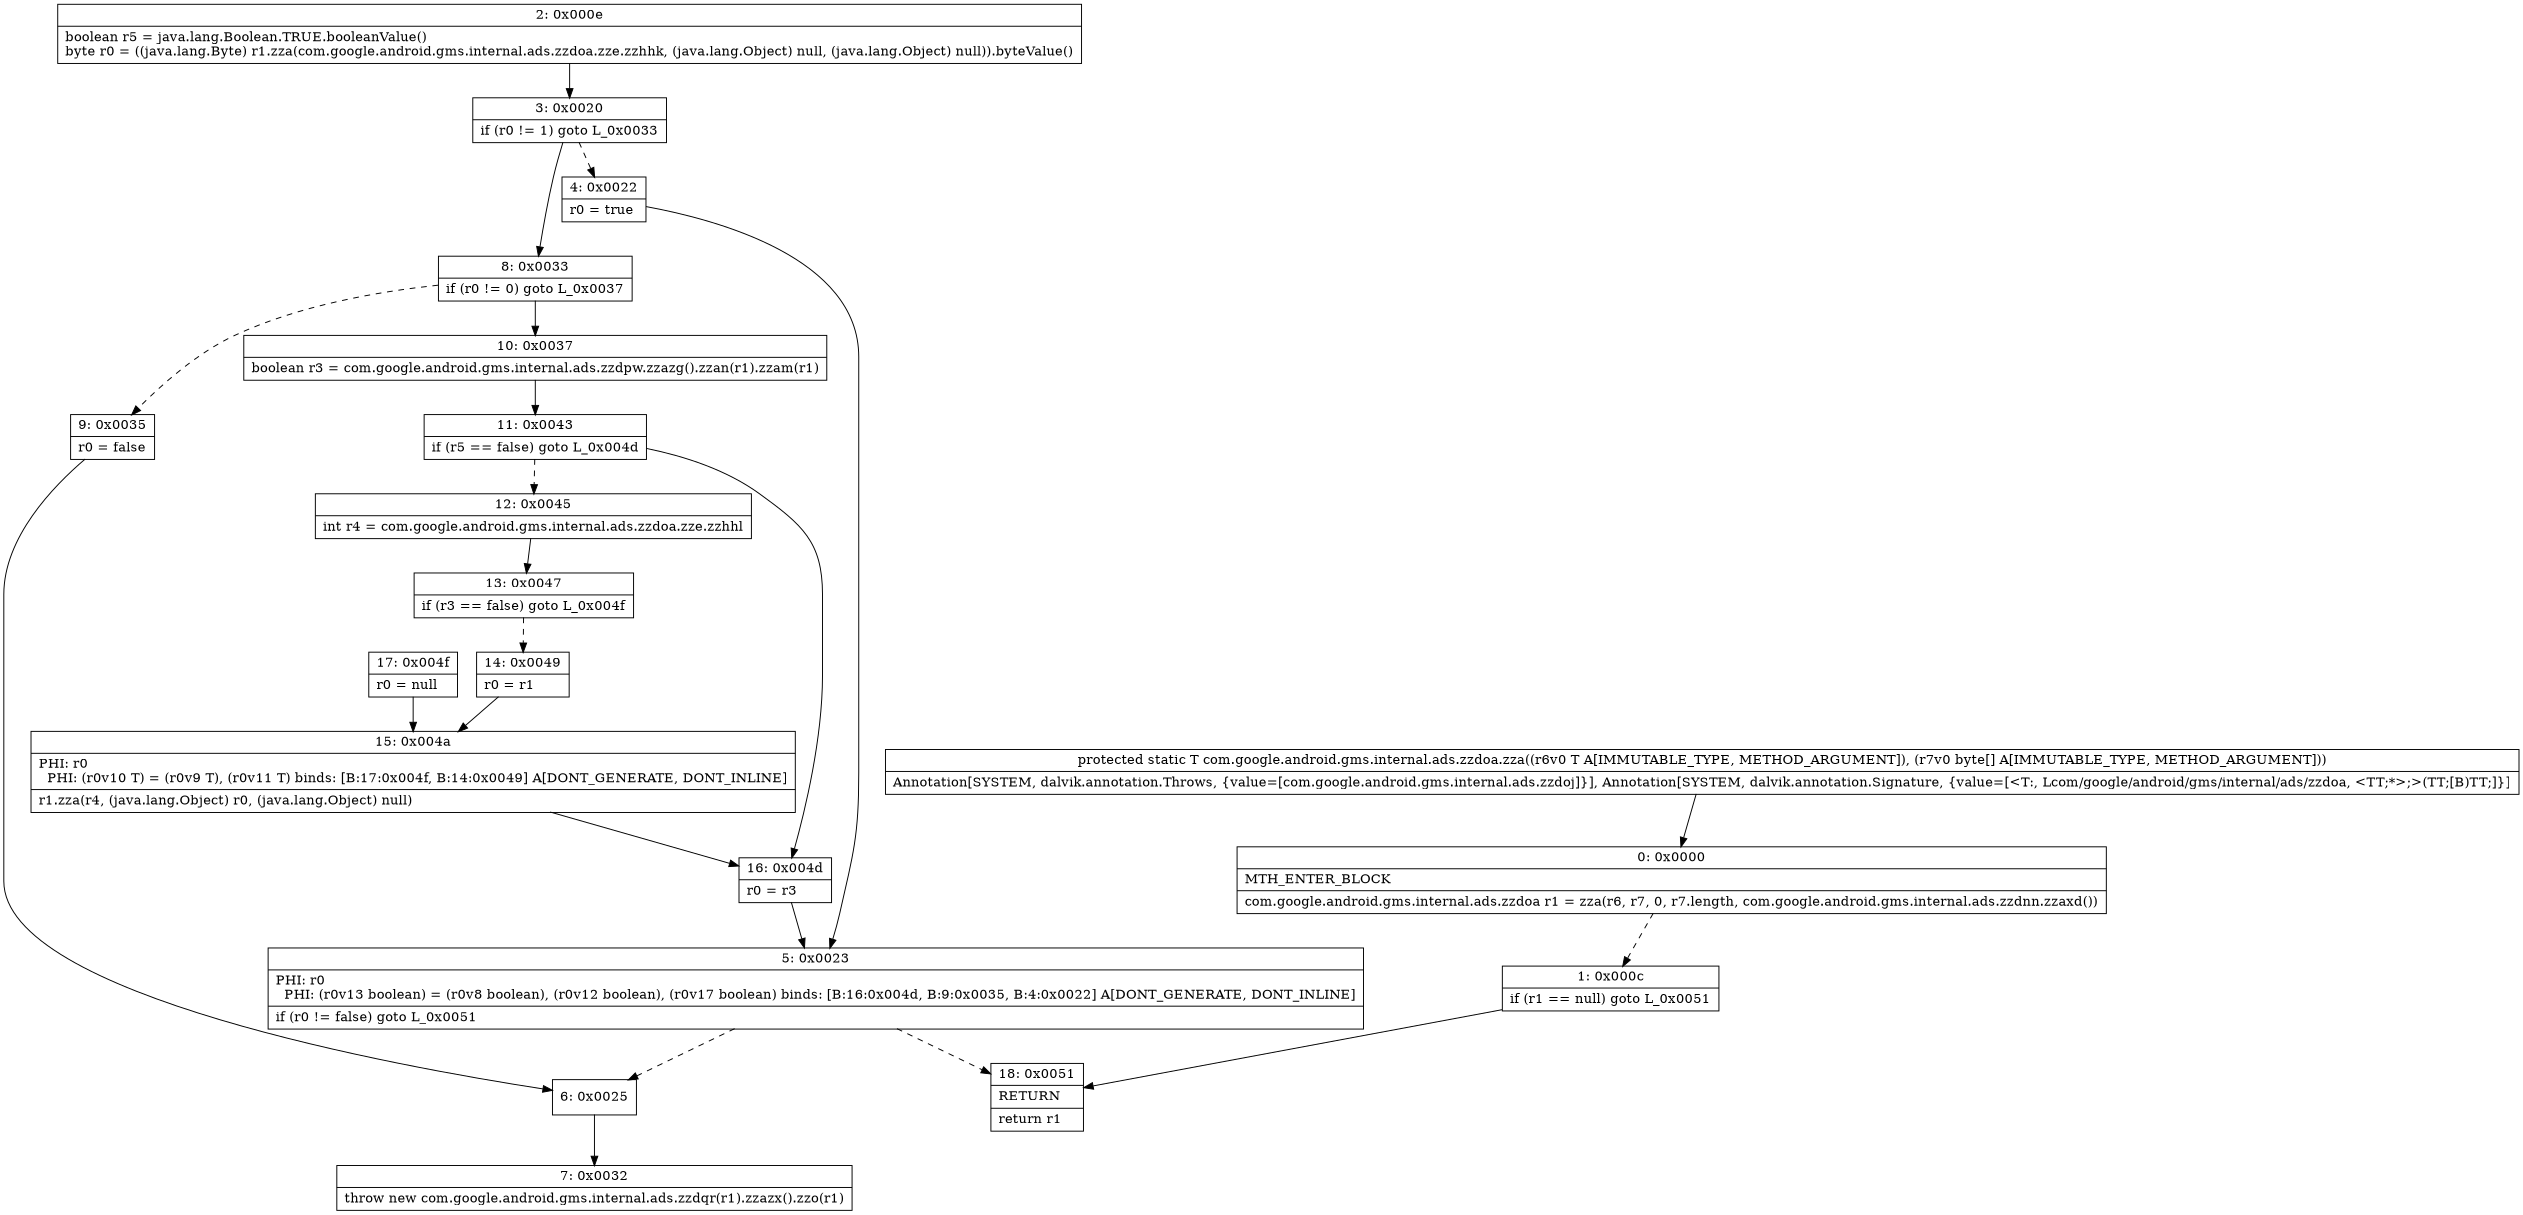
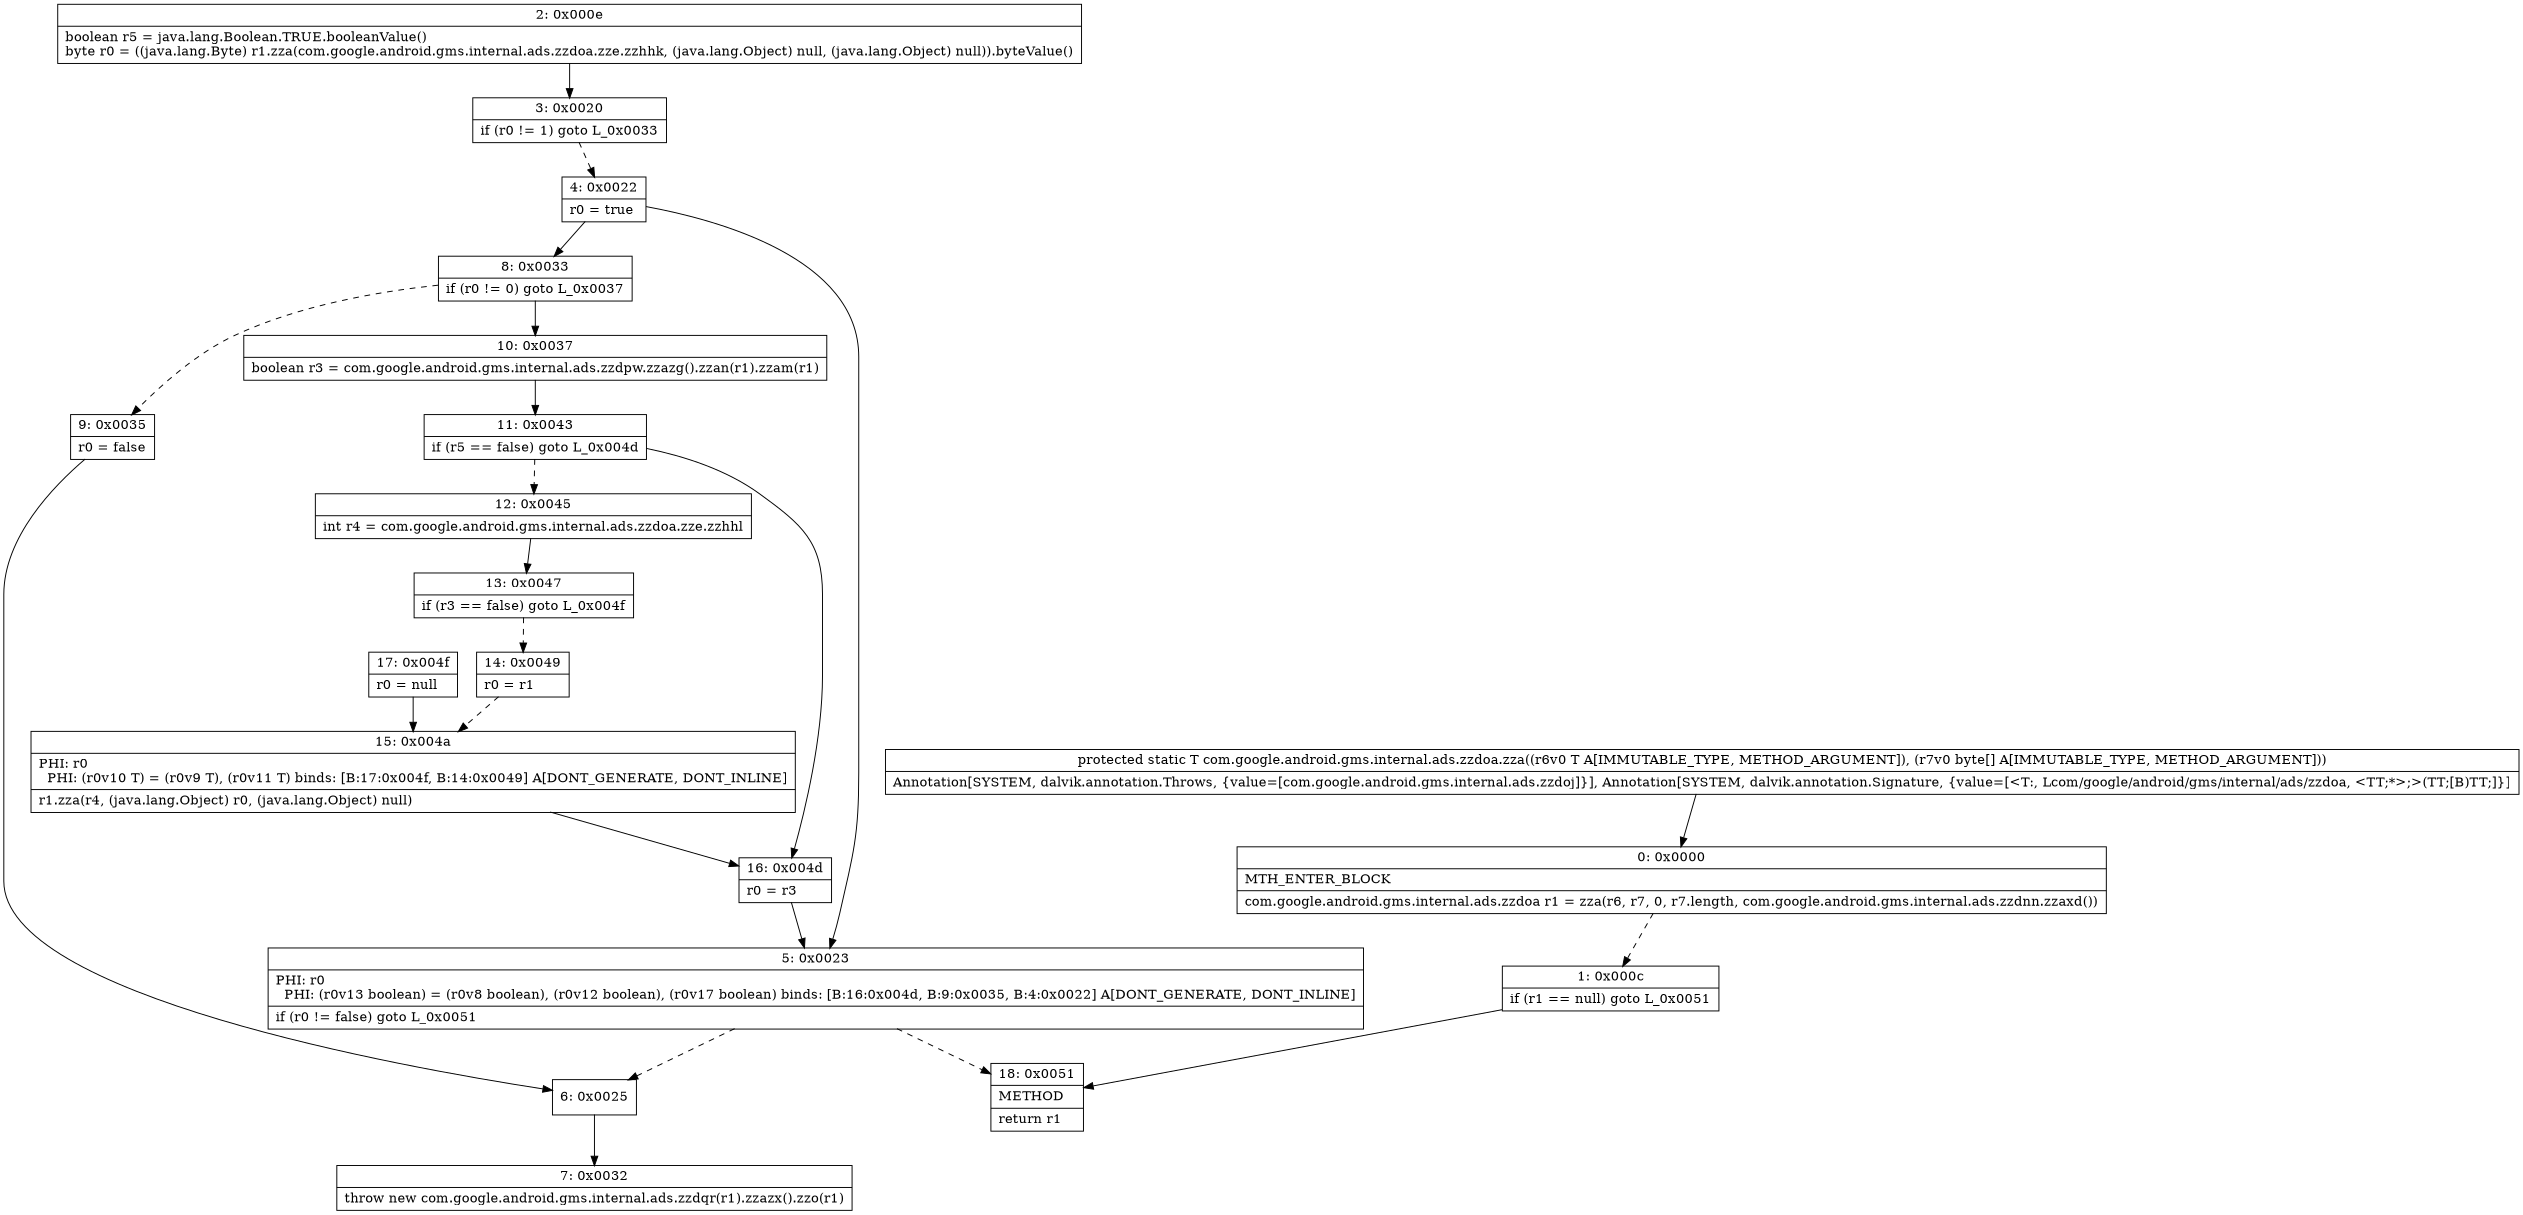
(550, 194) -> (573, 235)
(482, 711) -> (482, 711)
(1030, 1096) -> (1031, 1096)
